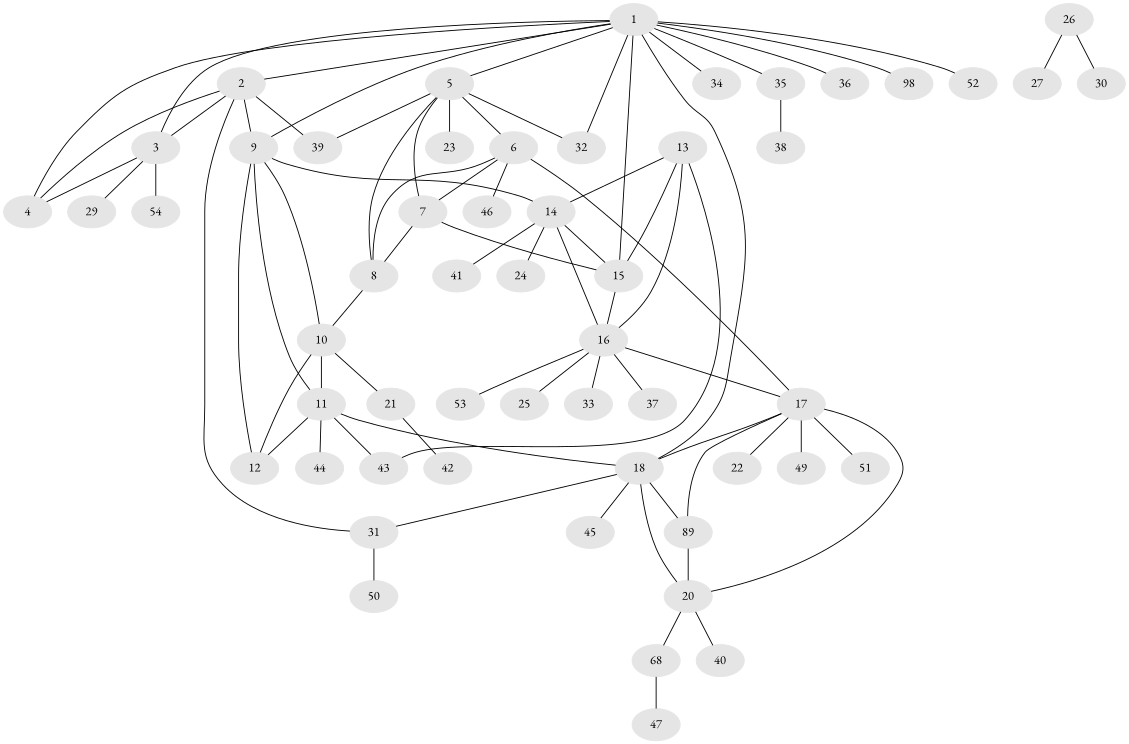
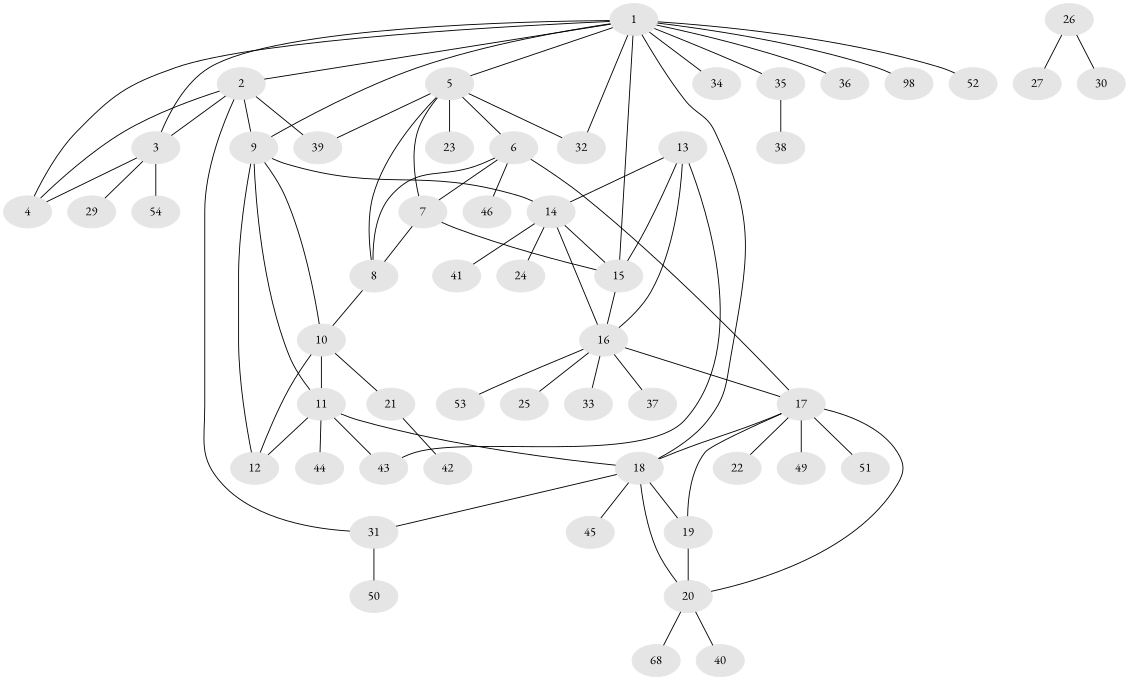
(688, 532) -> (688, 532)
(656, 725) -> none
